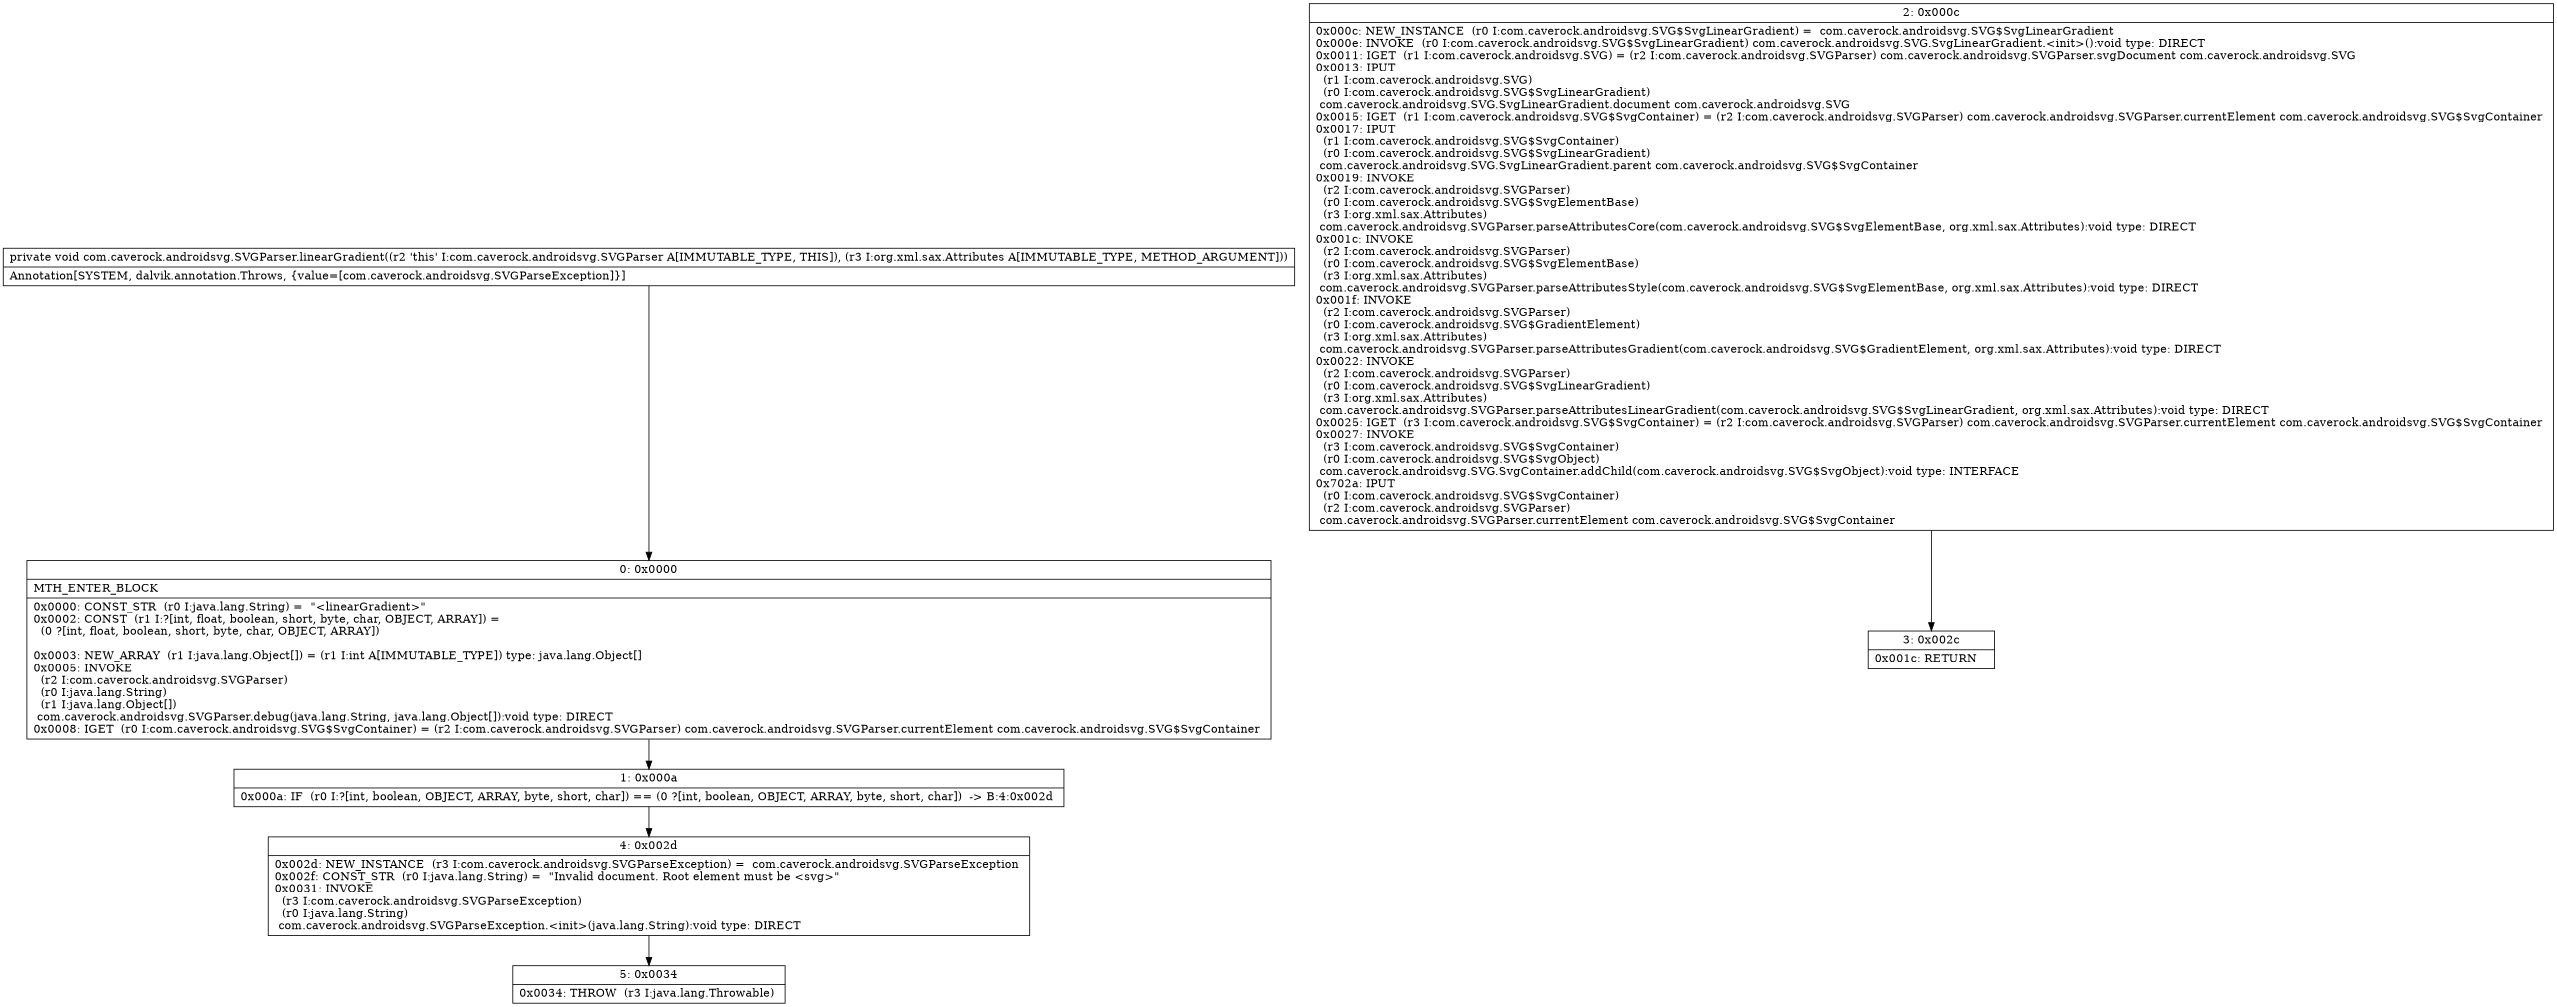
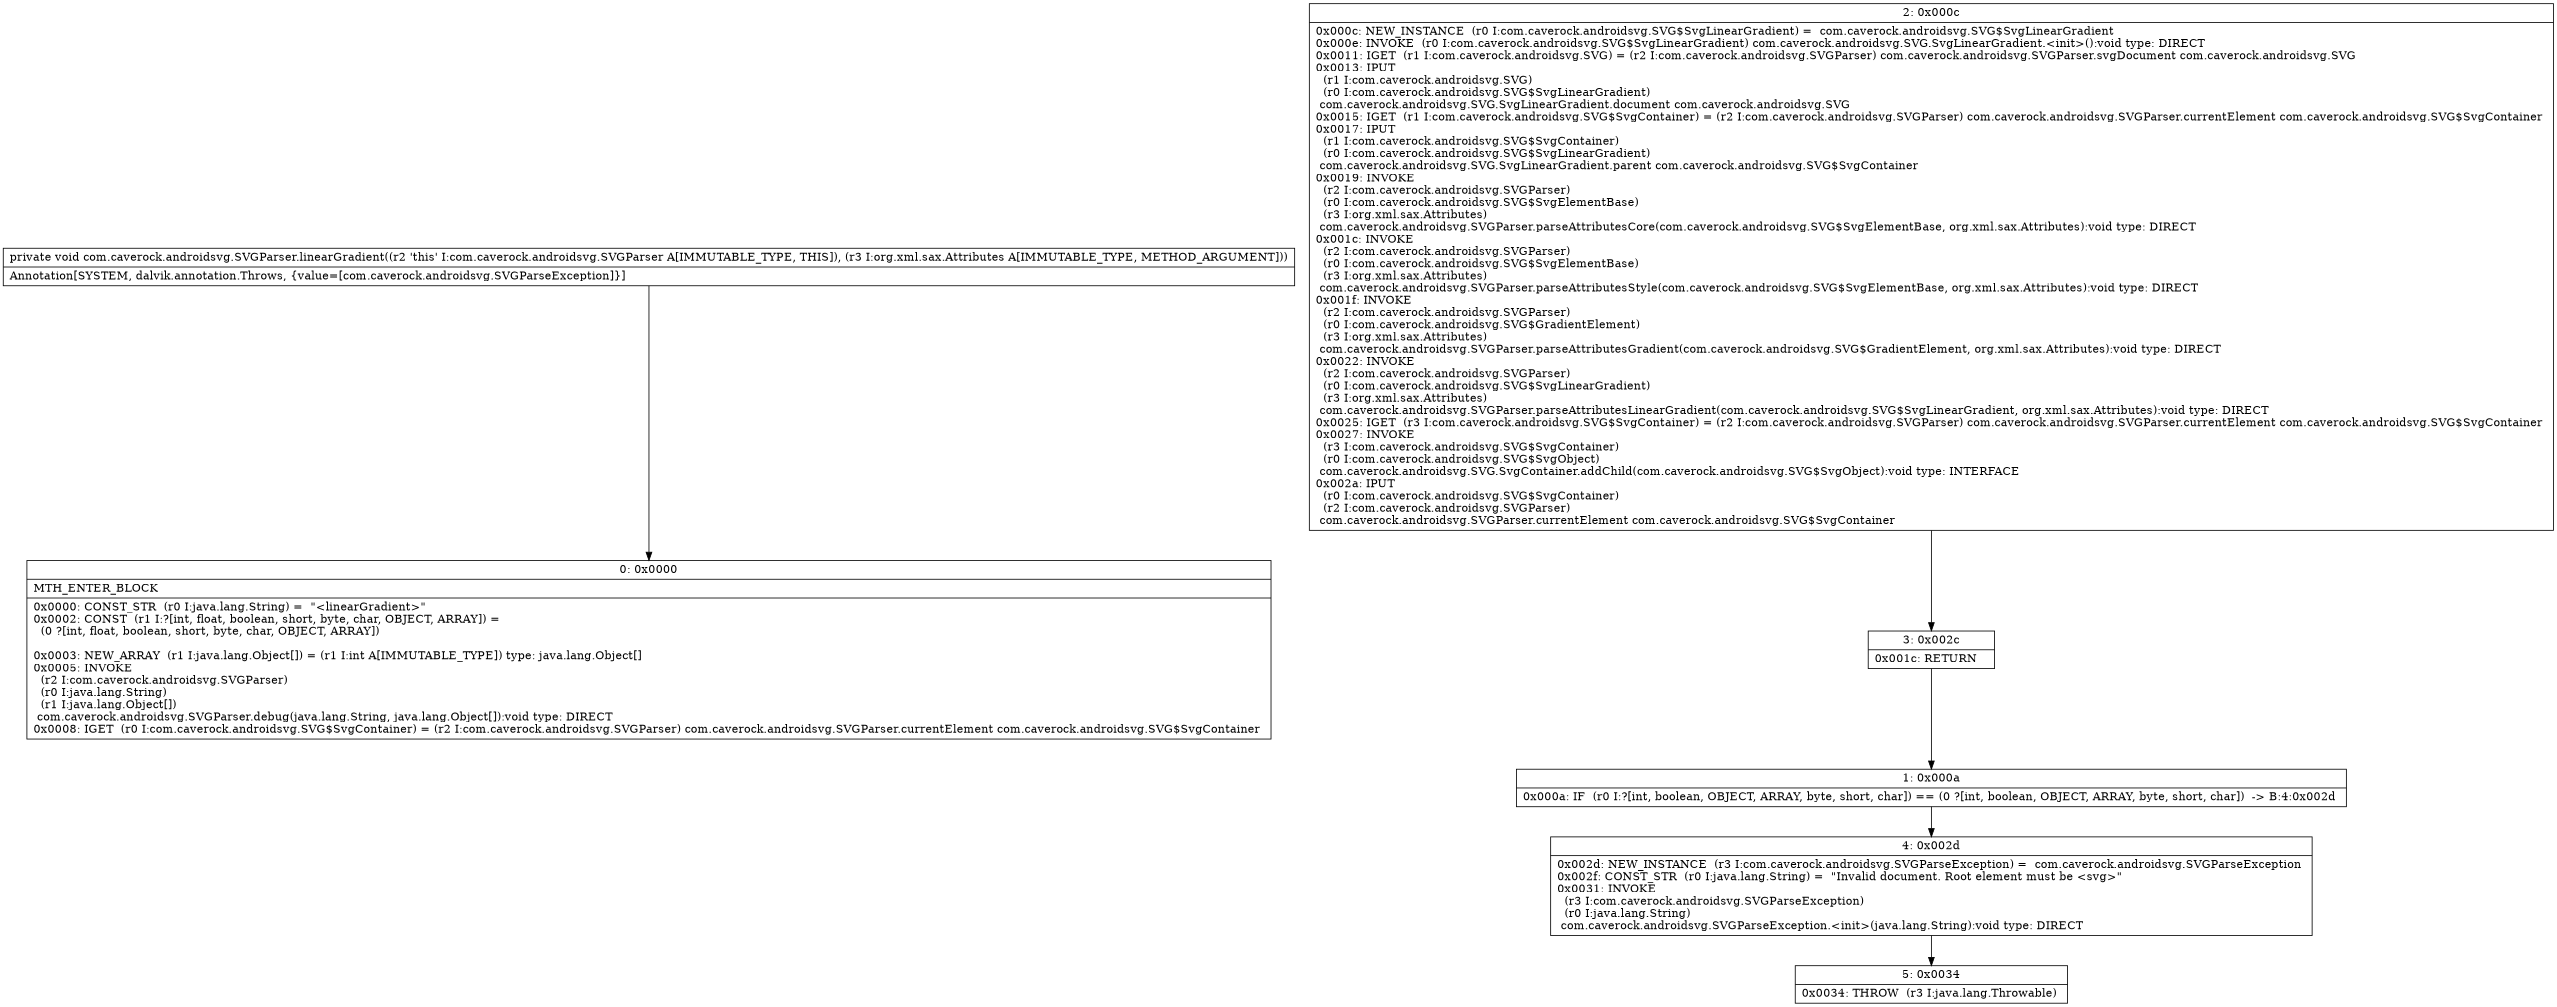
(1359, 484) -> (1359, 484)
(649, 750) -> (1931, 715)
